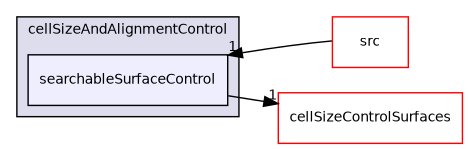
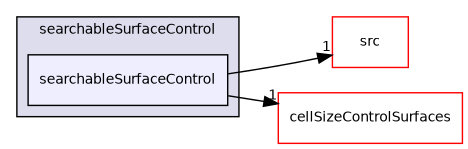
(128, 30) -> (128, 30)
(287, 46) -> (273, 67)
